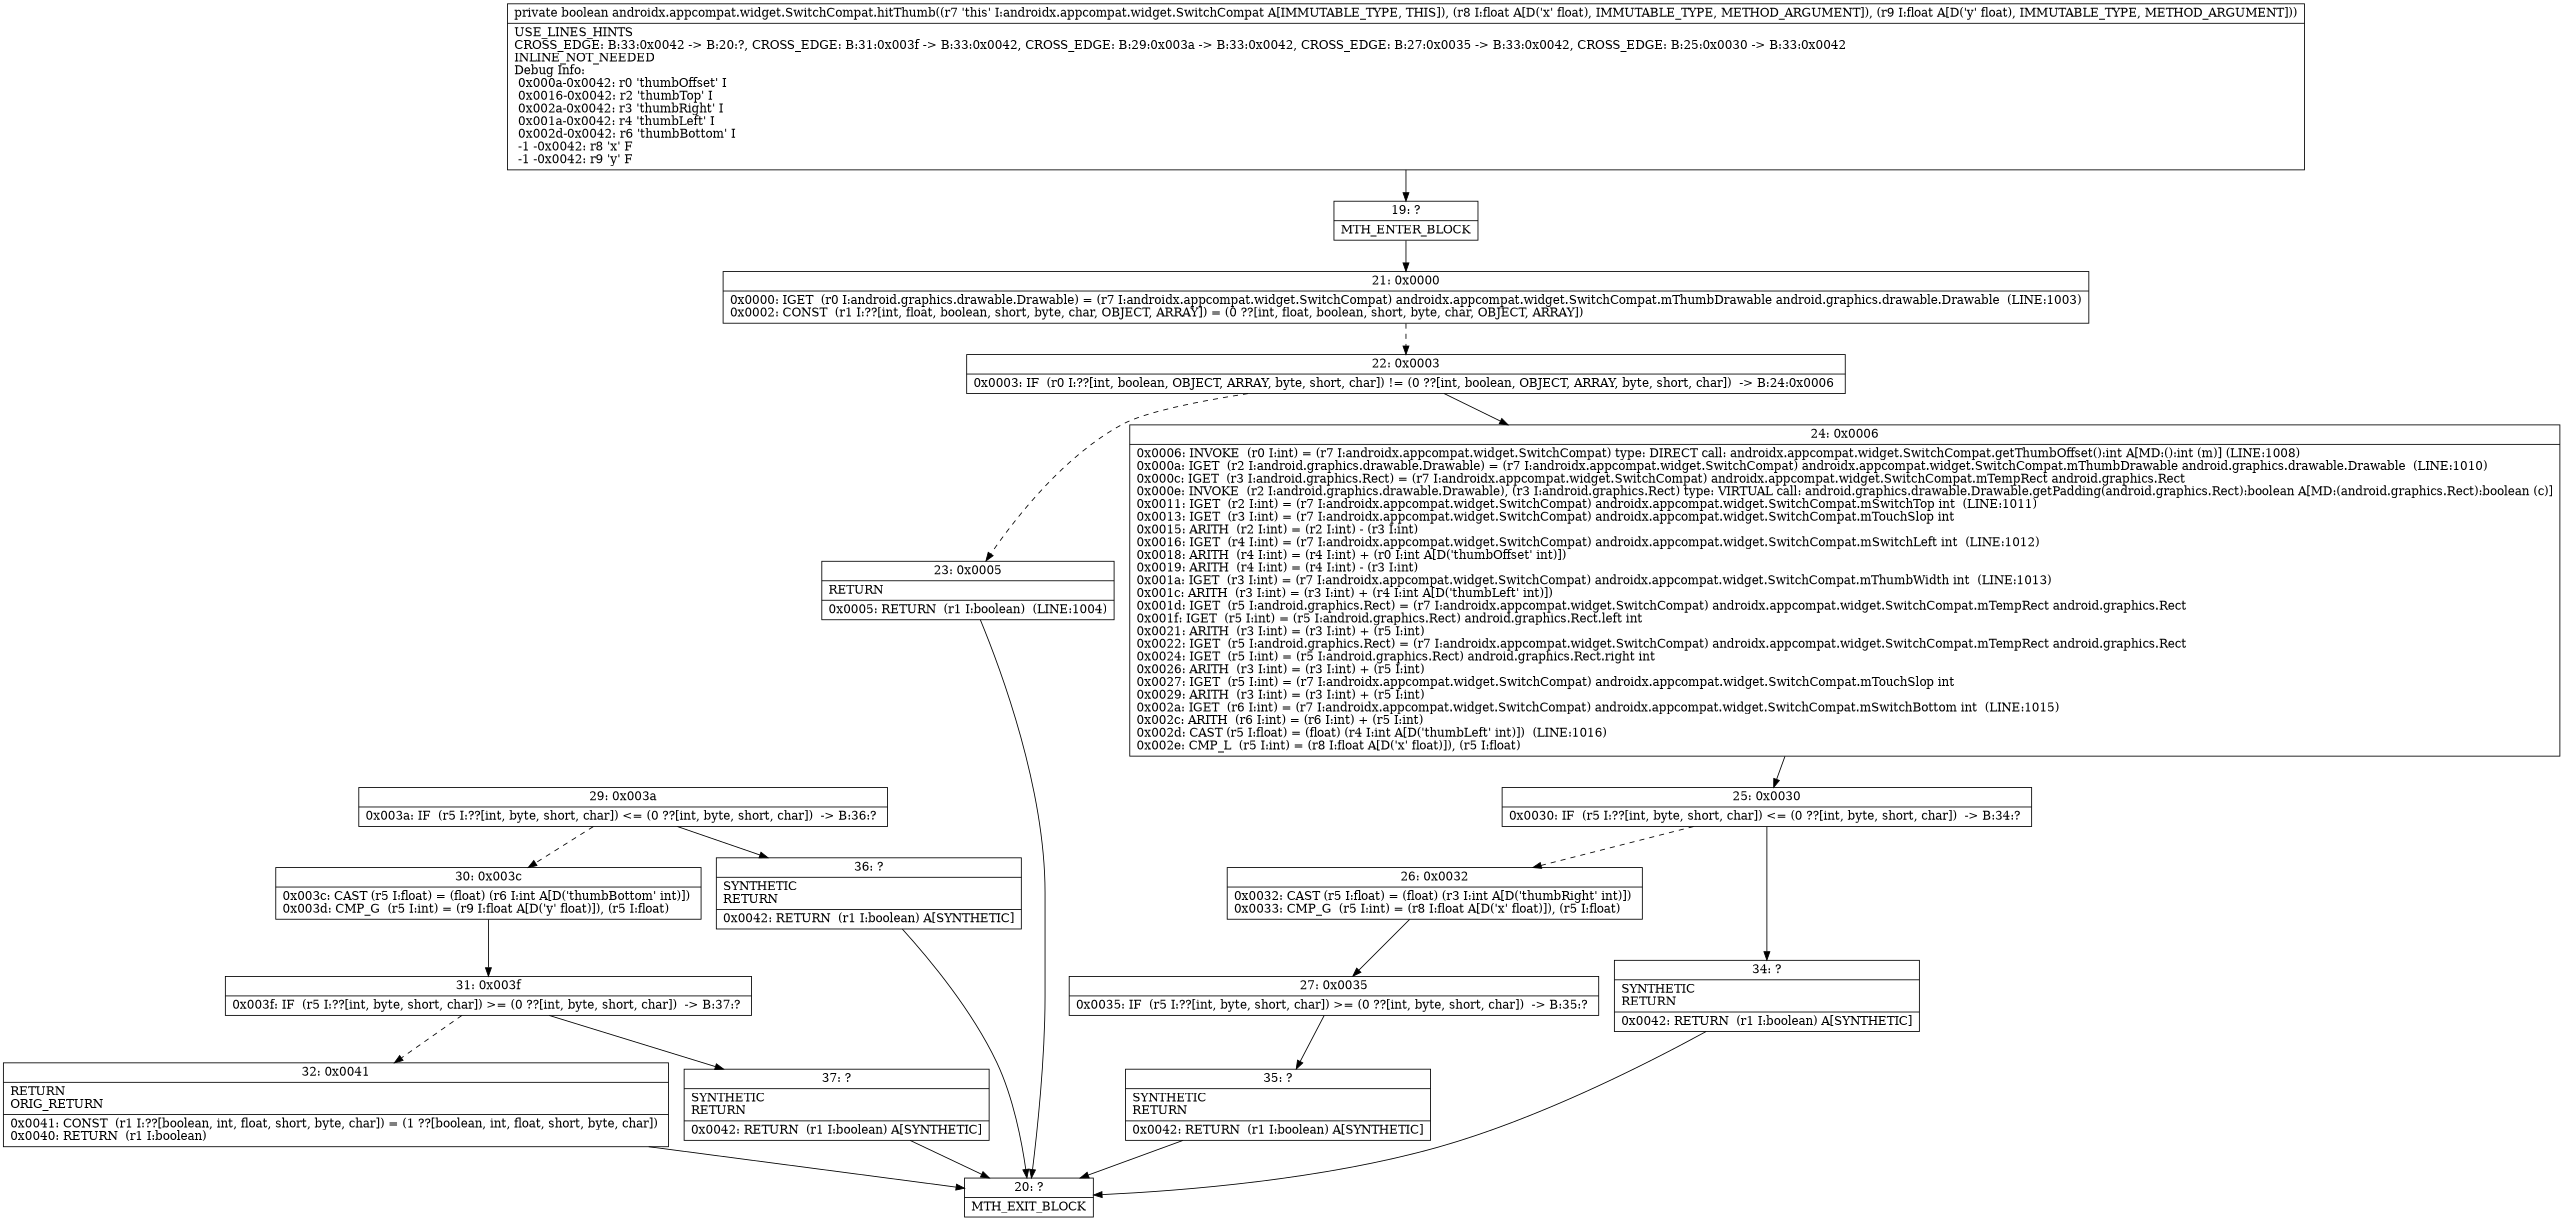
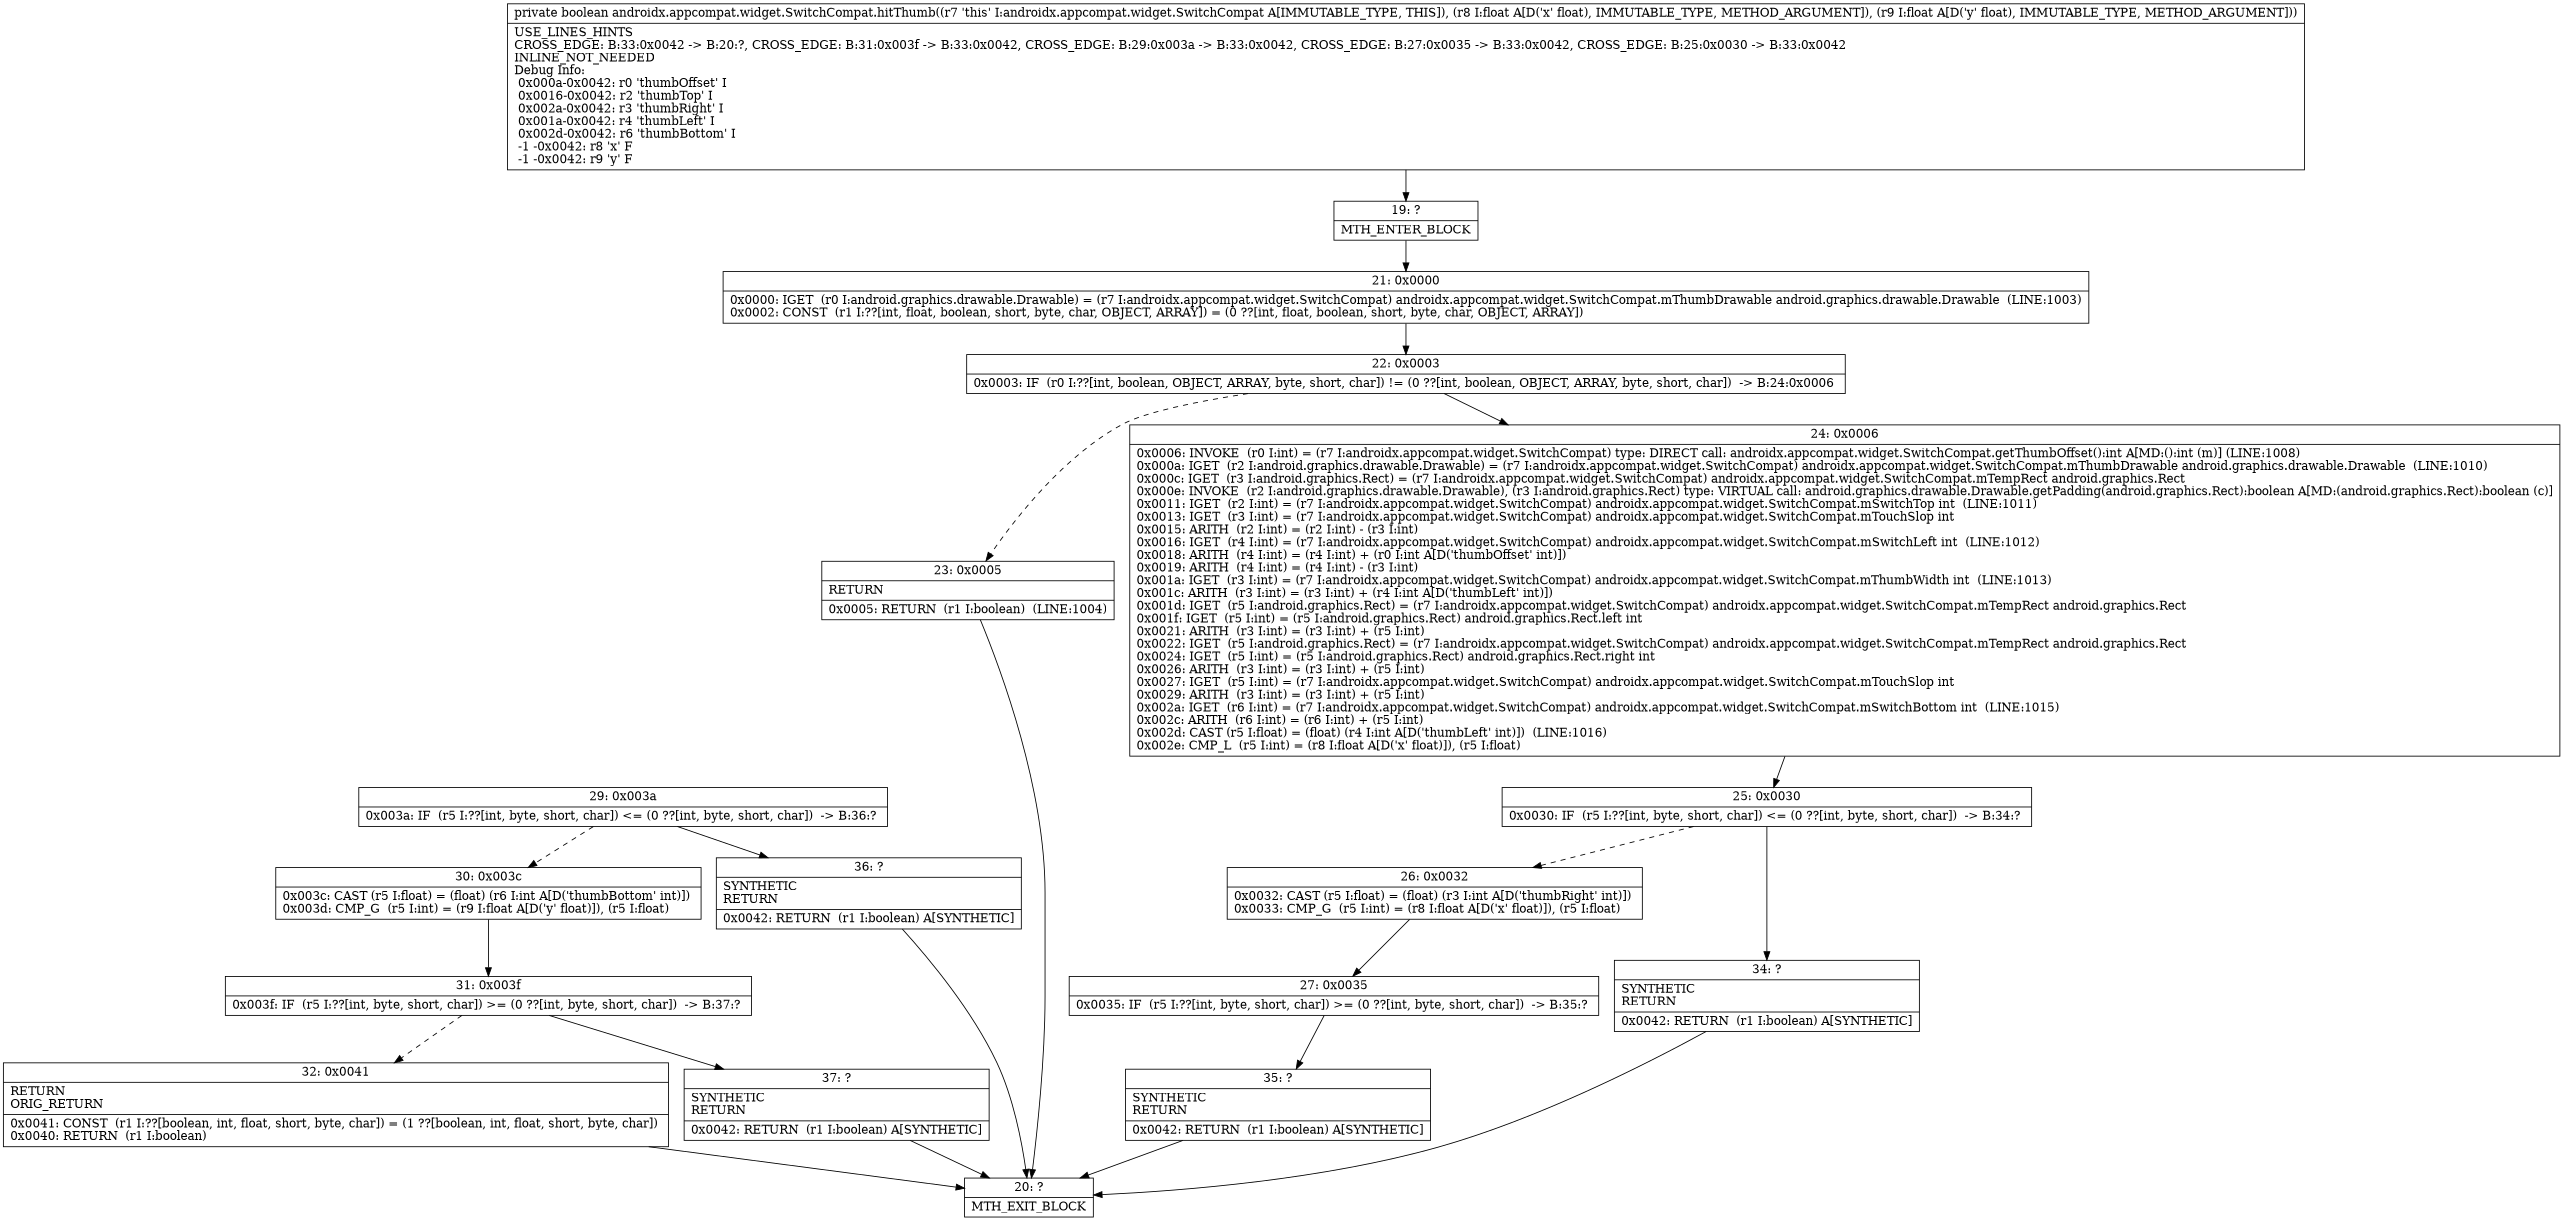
(1406, 335) -> (1406, 335)
